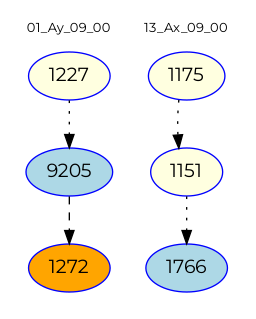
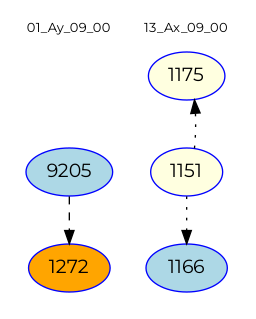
(69, 76) -> none
(178, 117) -> (196, 131)
(187, 268) -> (187, 268)
